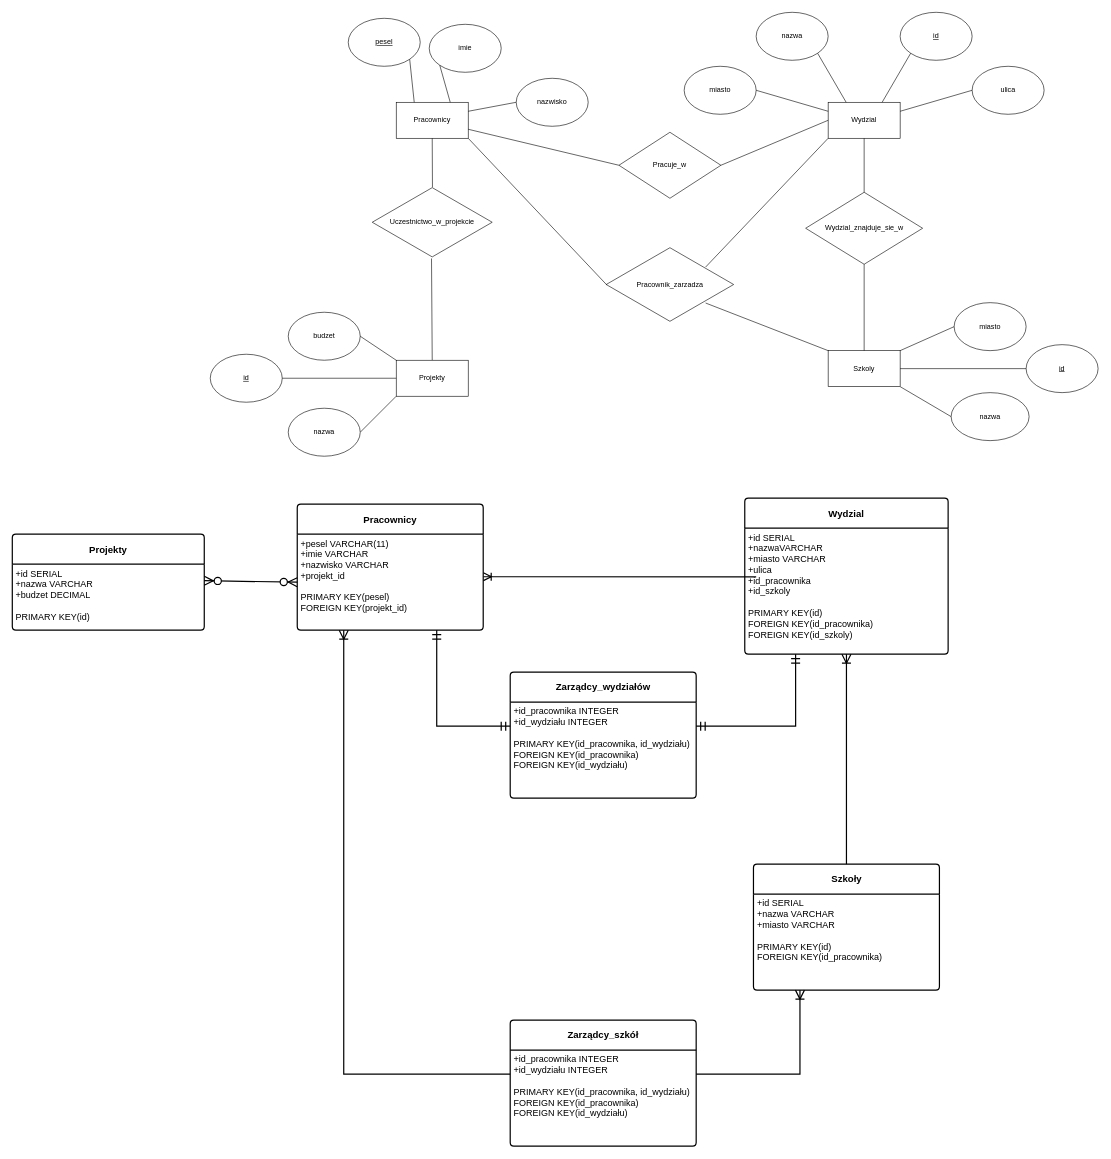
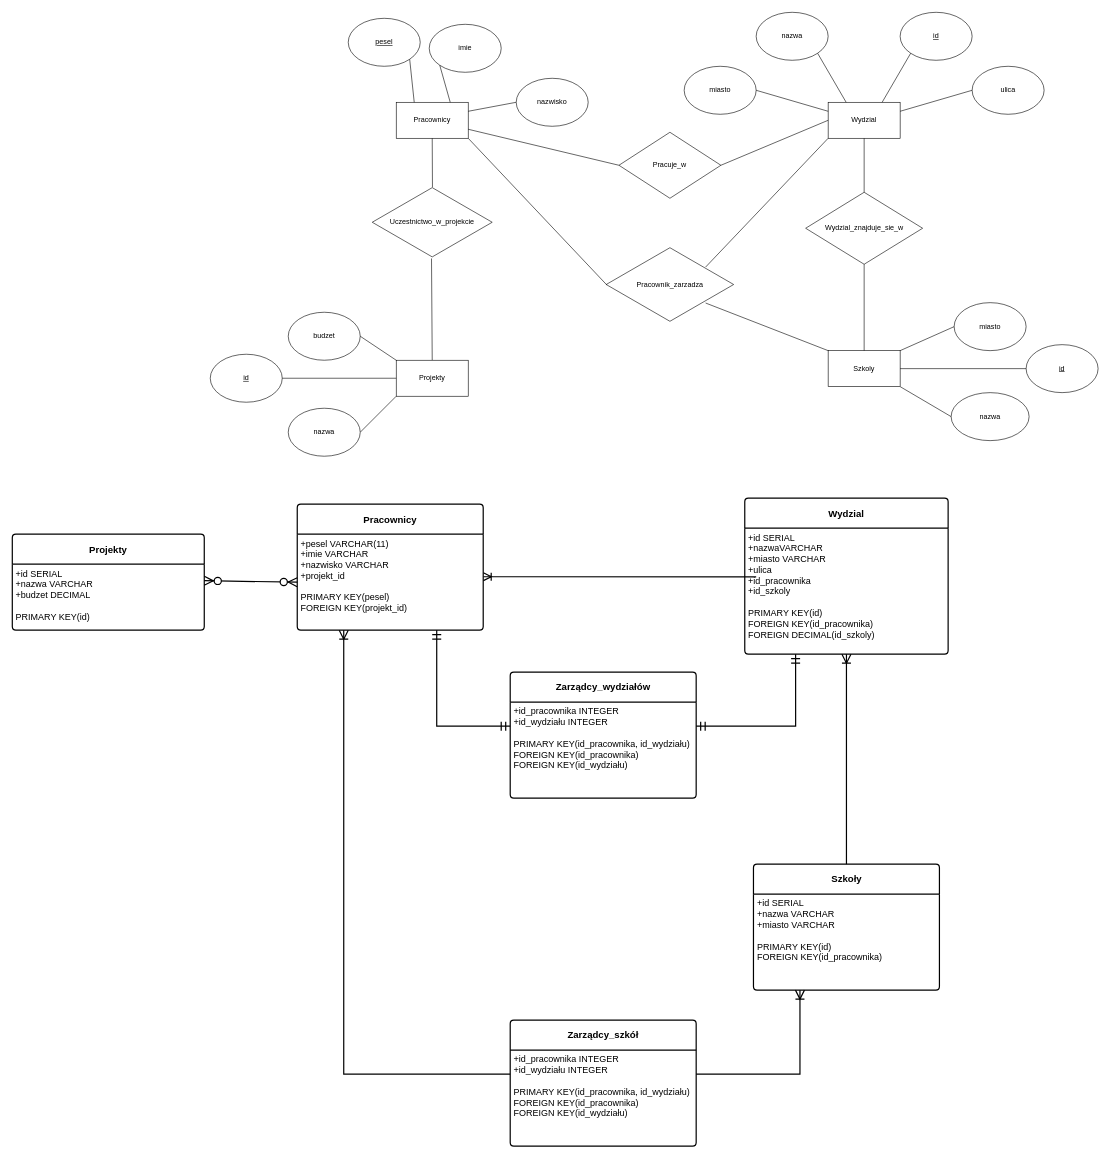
(798, 571) -> (798, 571)
